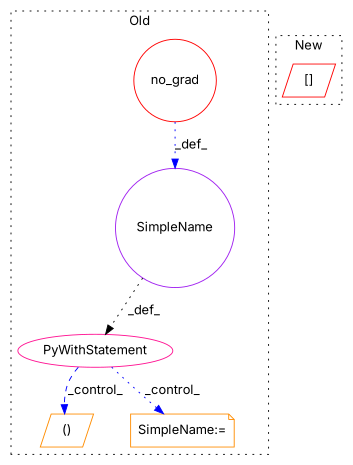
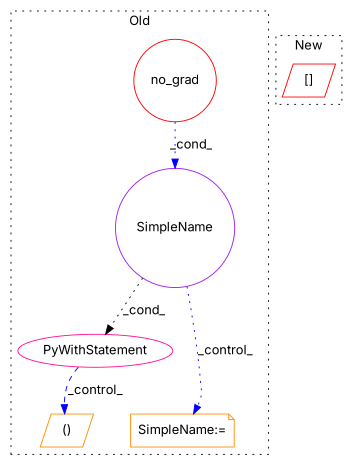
(192, 145) -> (192, 145)
(144, 311) -> (144, 311)
(134, 388) -> (197, 346)
